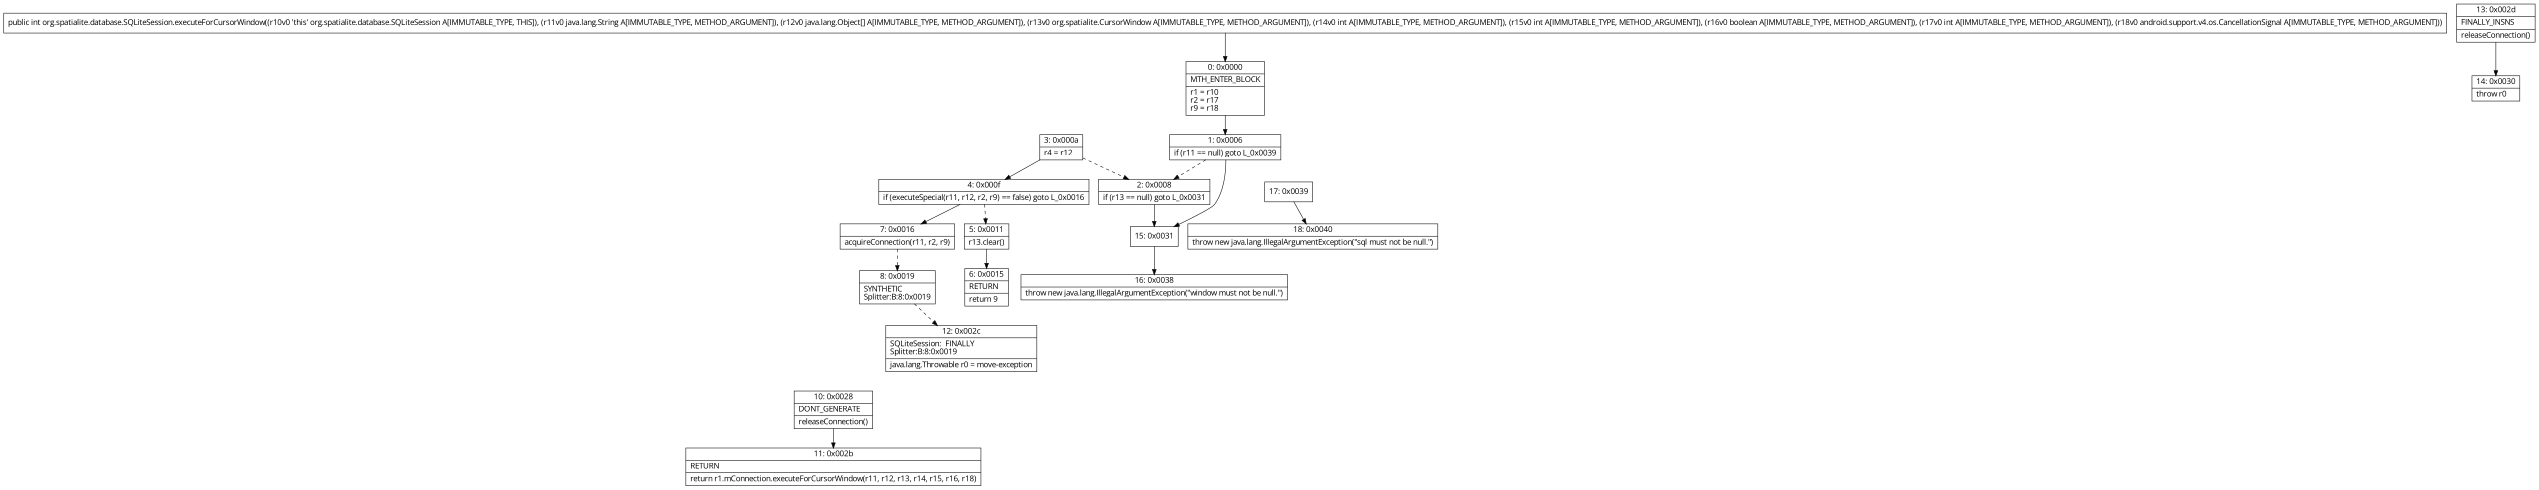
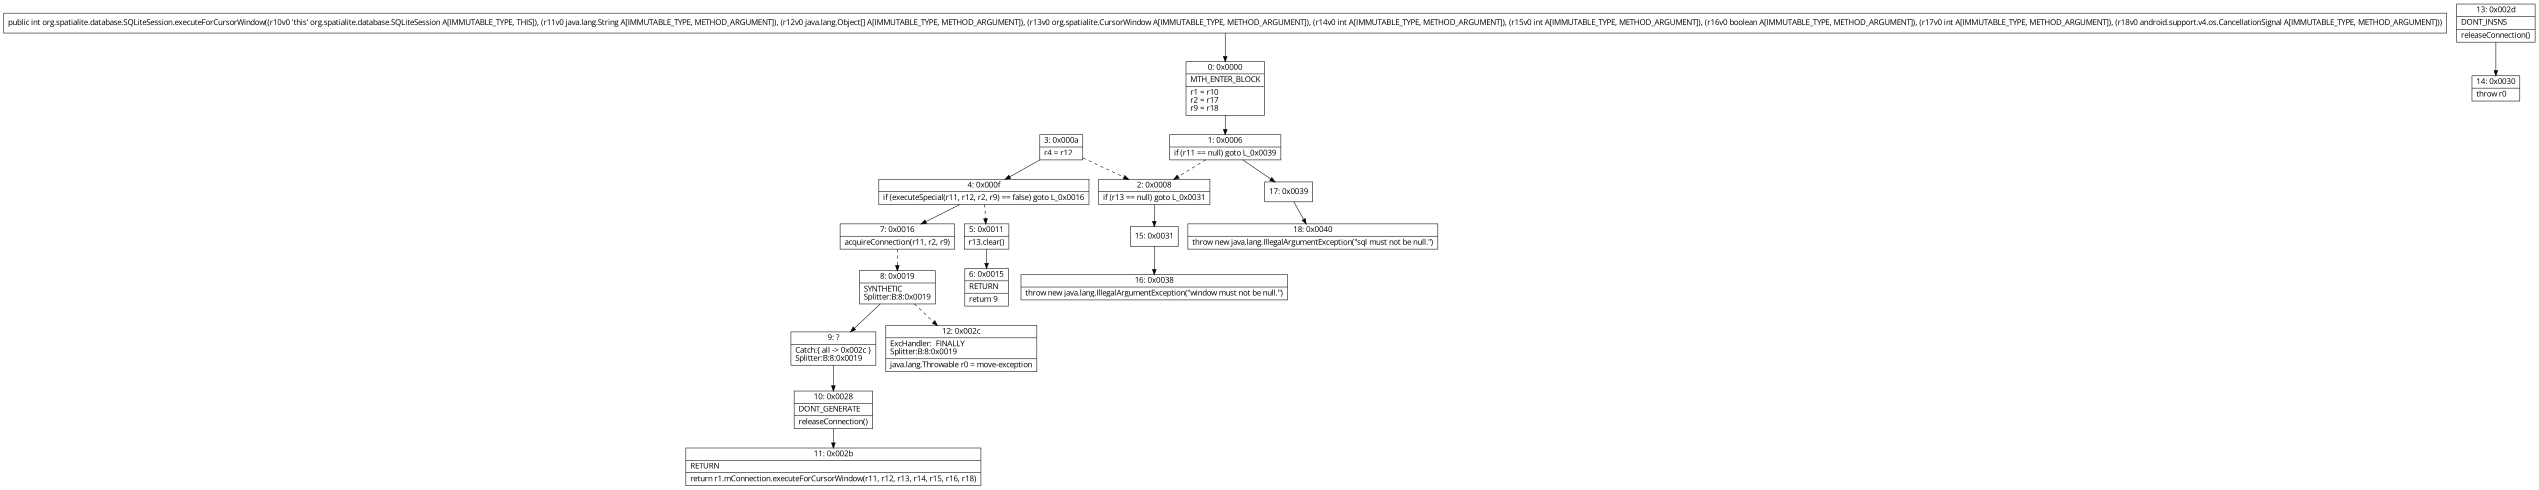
(2488, 23) -> (2484, 23)
(1216, 202) -> (1257, 169)
(932, 344) -> (927, 344)
none -> (833, 349)
